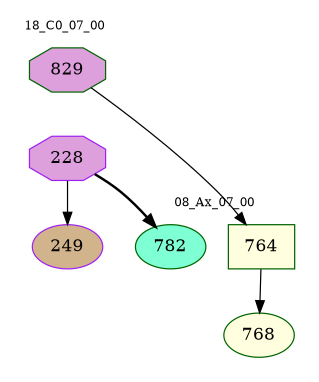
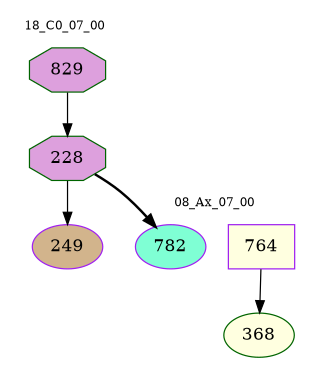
(168, 147) -> (68, 108)
(68, 158) -> (68, 158)
(171, 247) -> (171, 247)
(262, 247) -> (262, 247)
(259, 335) -> (259, 335)
